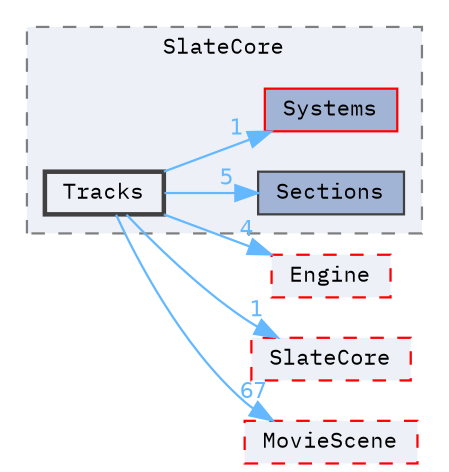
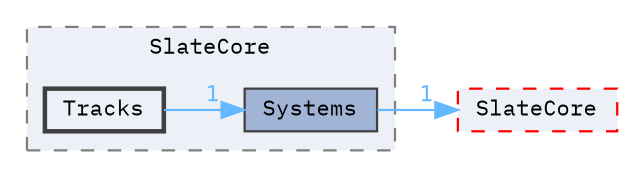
(331, 110) -> (311, 110)
(331, 193) -> none
(189, 275) -> (409, 110)
(331, 276) -> none
(331, 442) -> none
